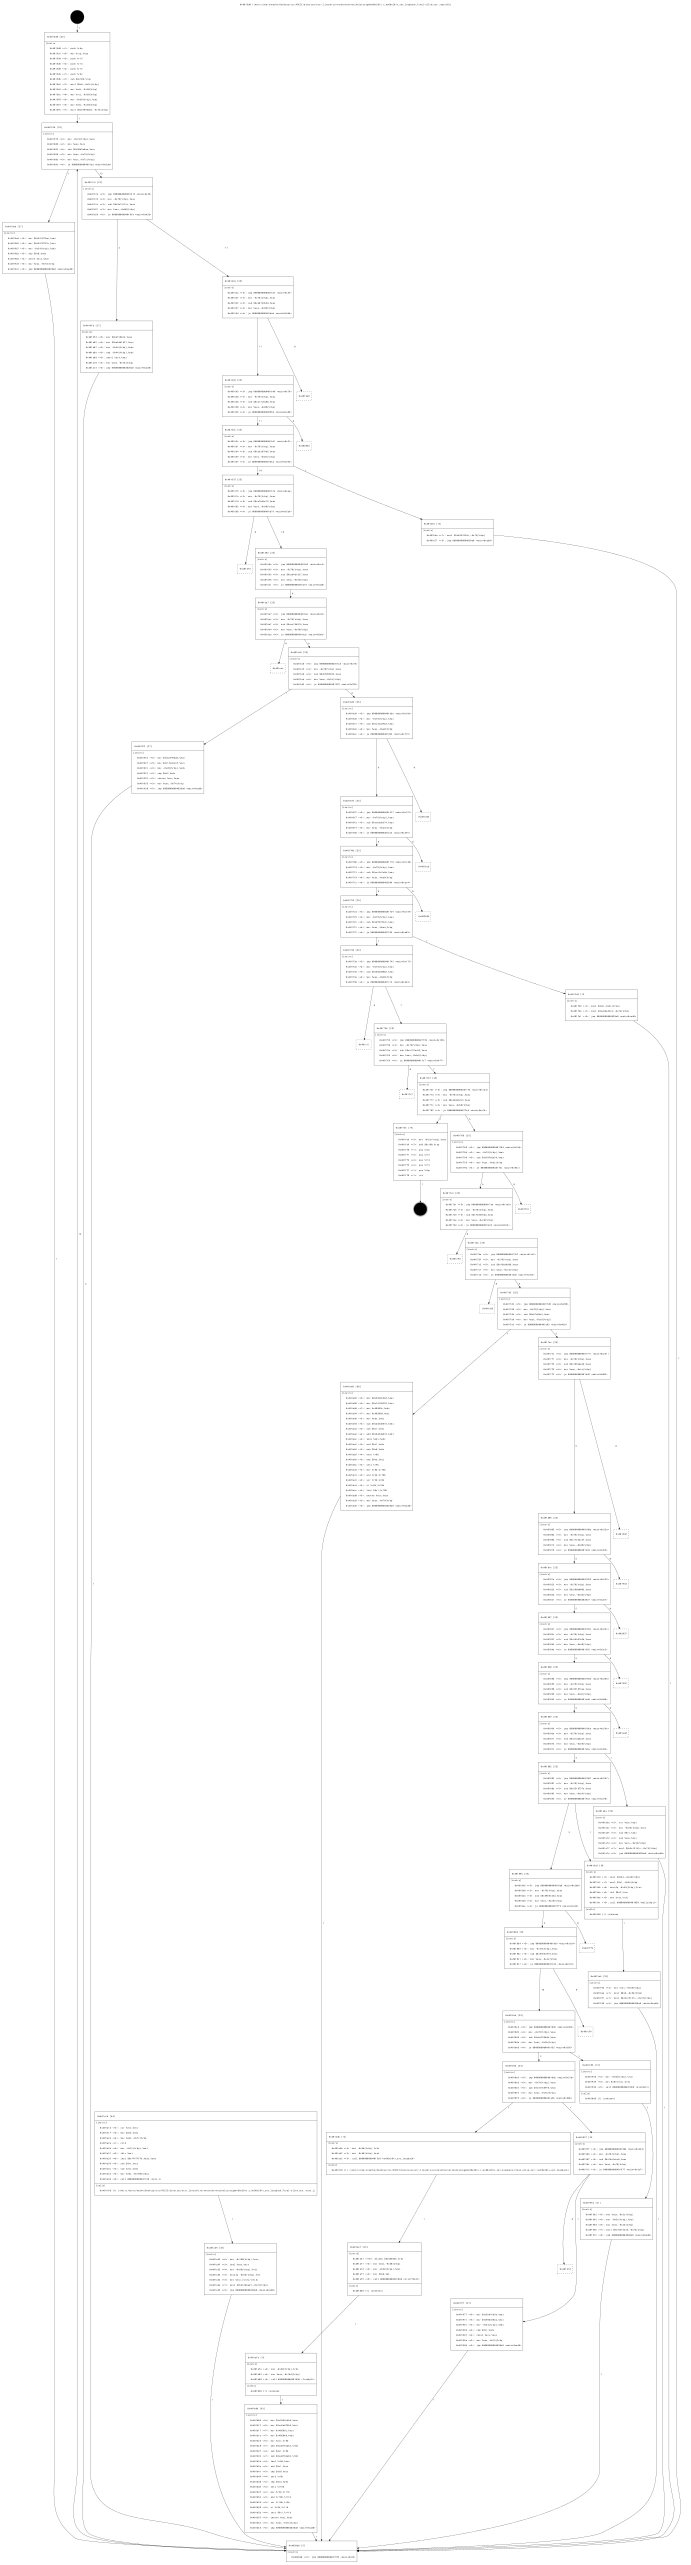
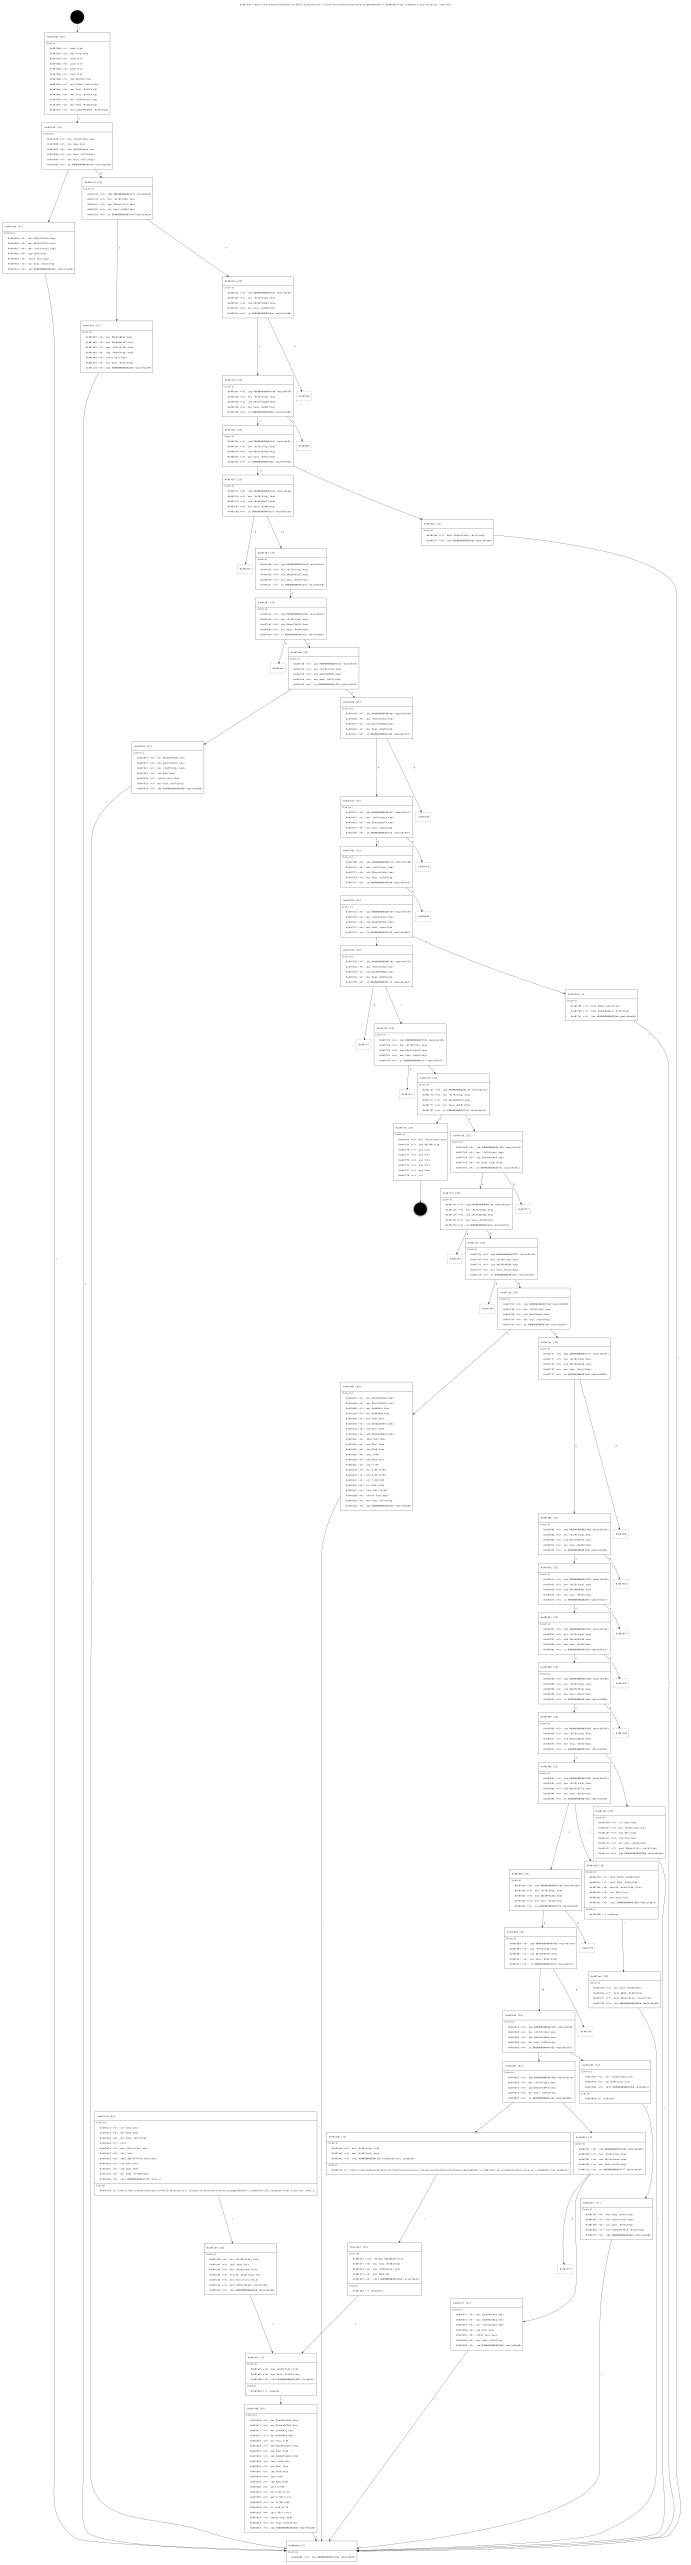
(377, 891) -> none
none -> (488, 1233)
(77, 1456) -> none
(211, 2438) -> (261, 2323)
